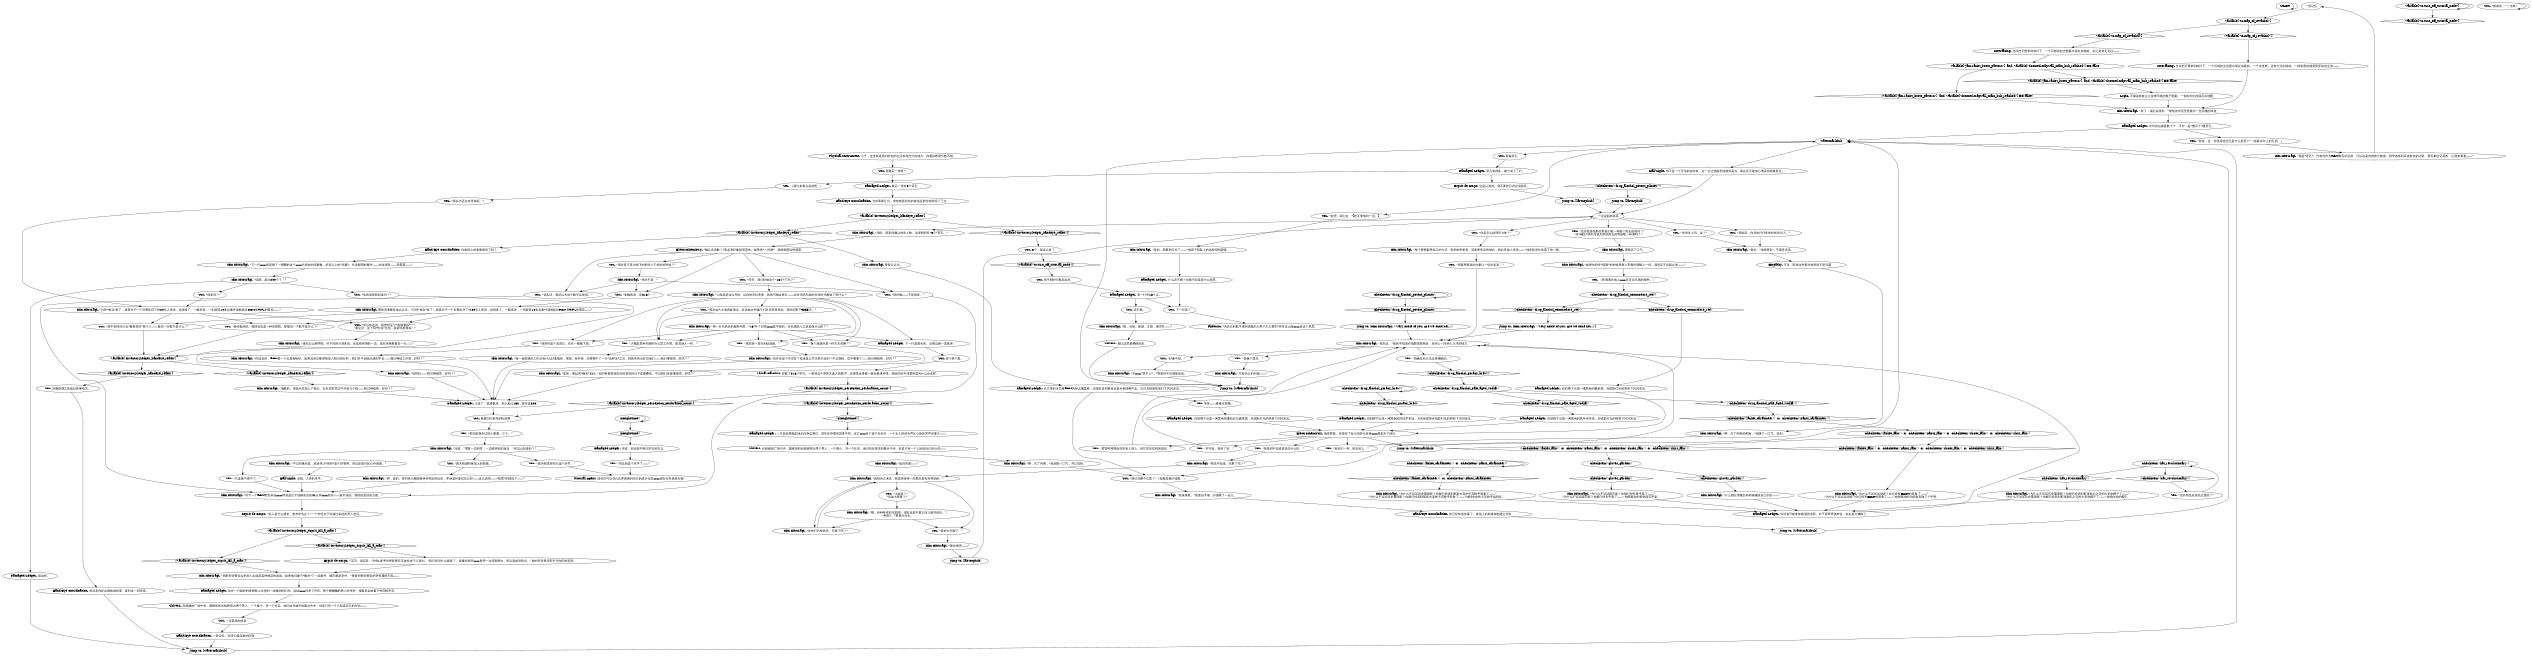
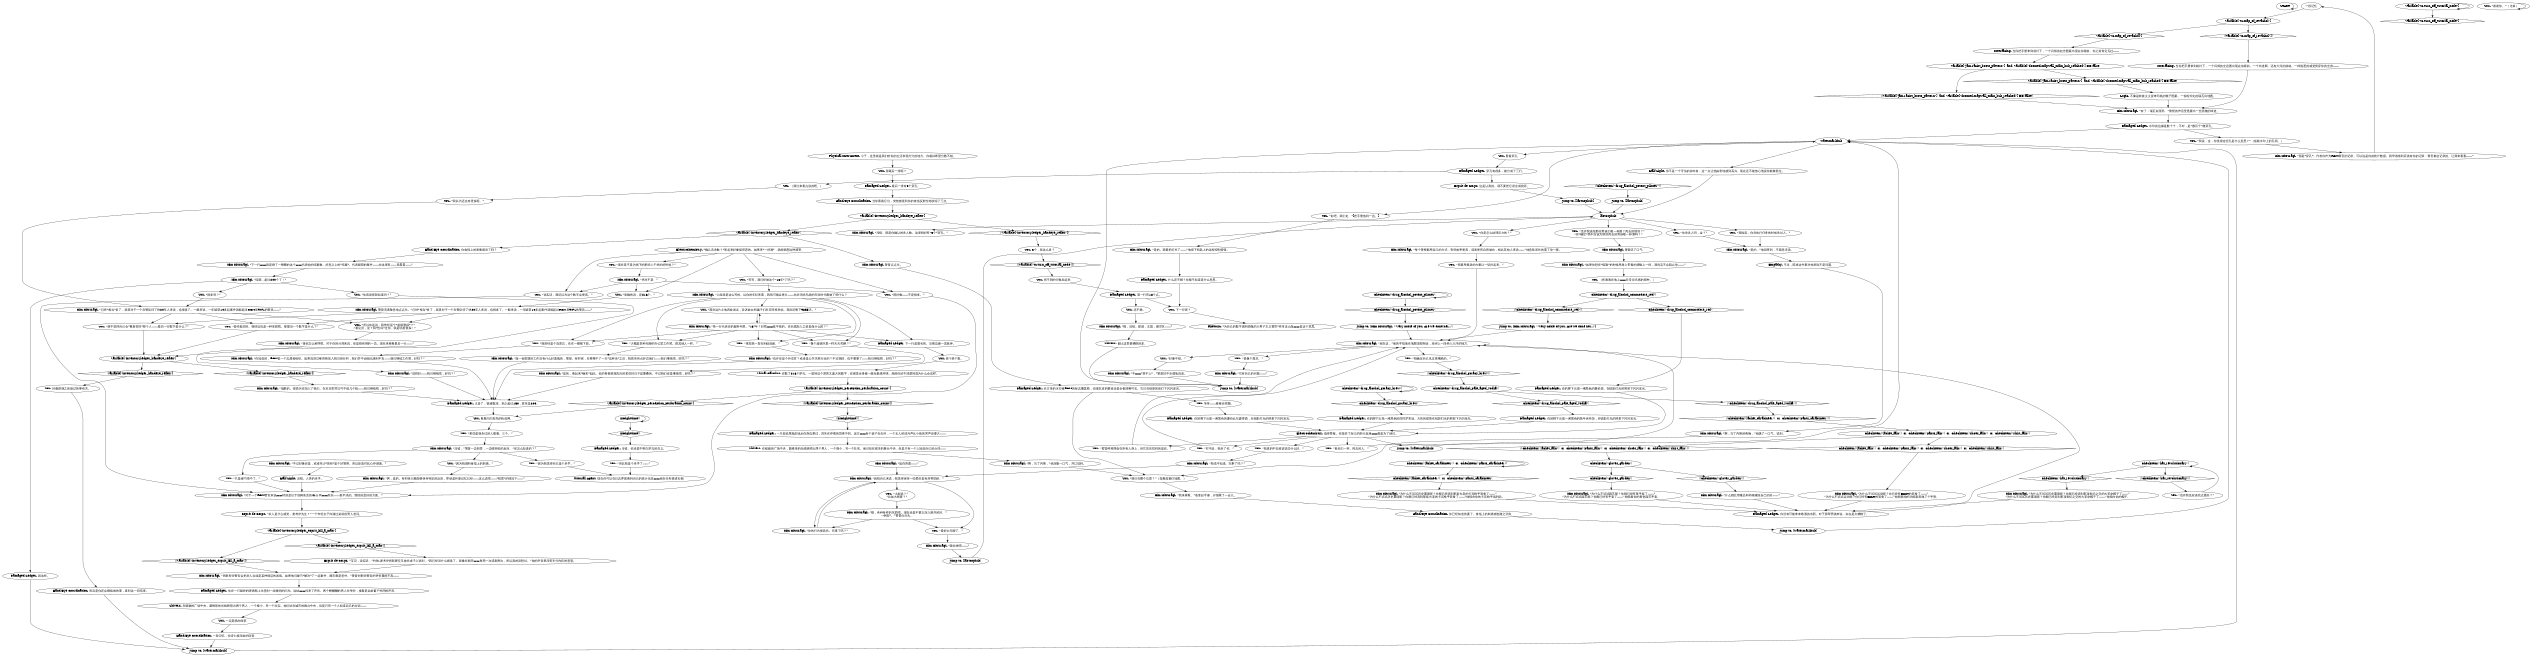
(1608, 216) -> (1608, 216)
(822, 241) -> none
(679, 317) -> (757, 317)
